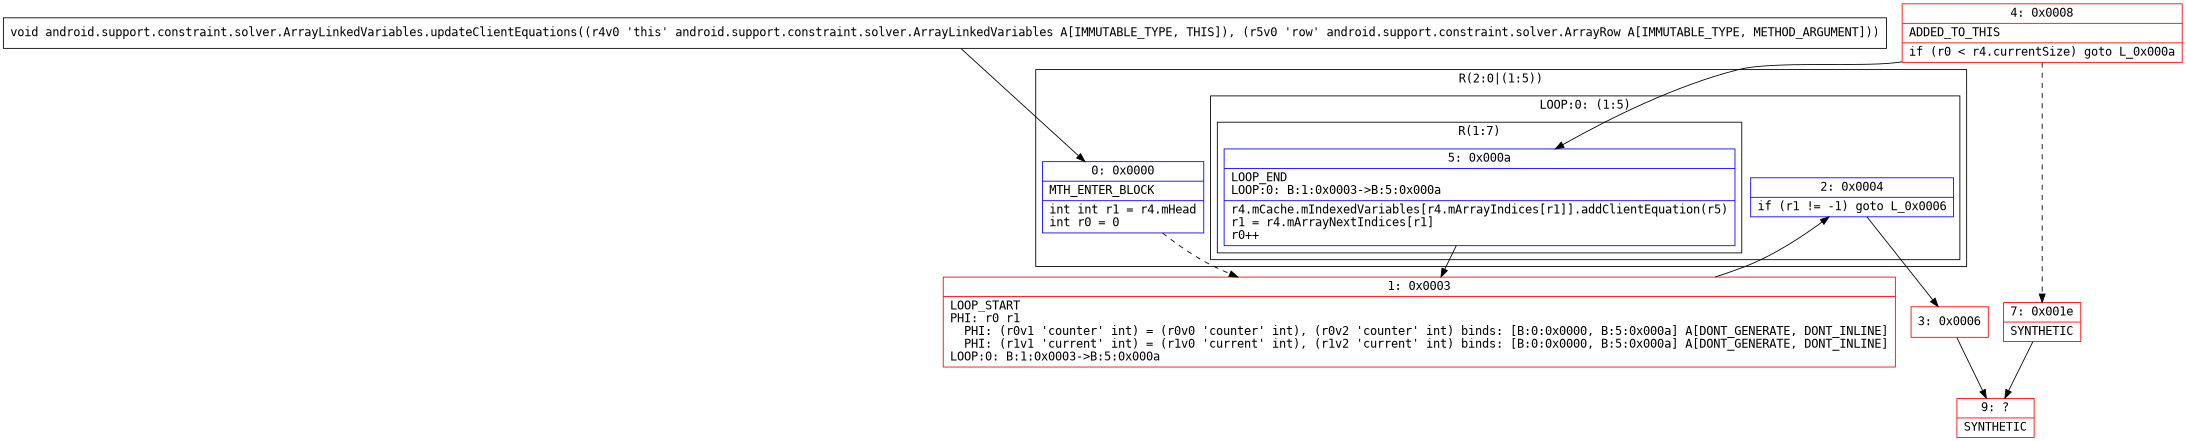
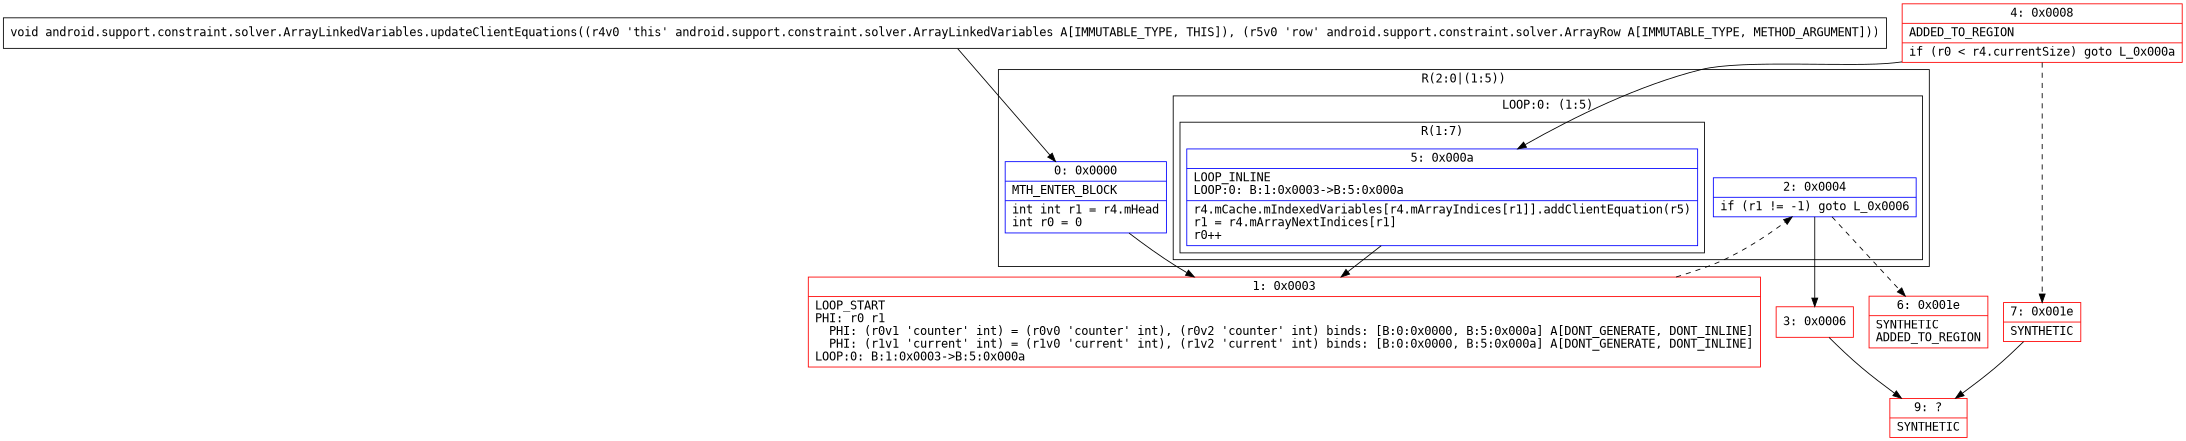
(1955, 33) -> (1962, 33)
(1259, 178) -> (1232, 178)
(1771, 254) -> (1736, 254)
(1195, 256) -> (1157, 254)
none -> (1928, 322)
